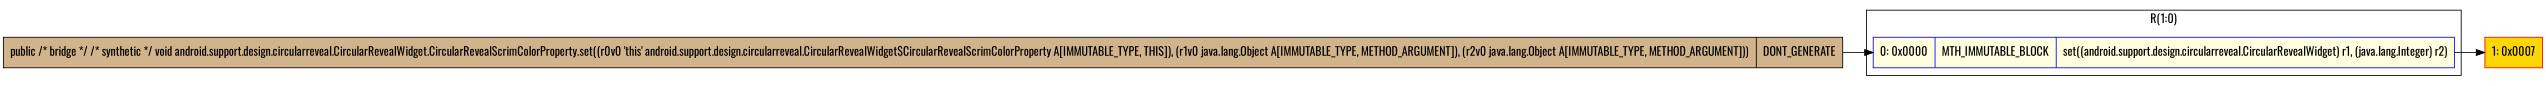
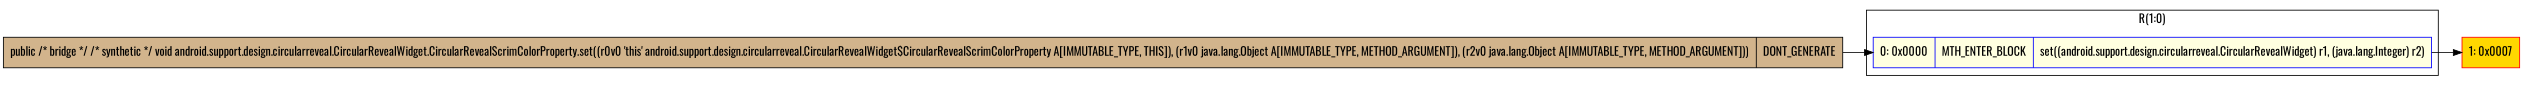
(1996, 52) -> (1984, 52)
